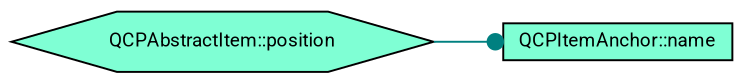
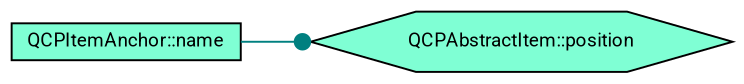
(461, 42) -> (268, 42)
